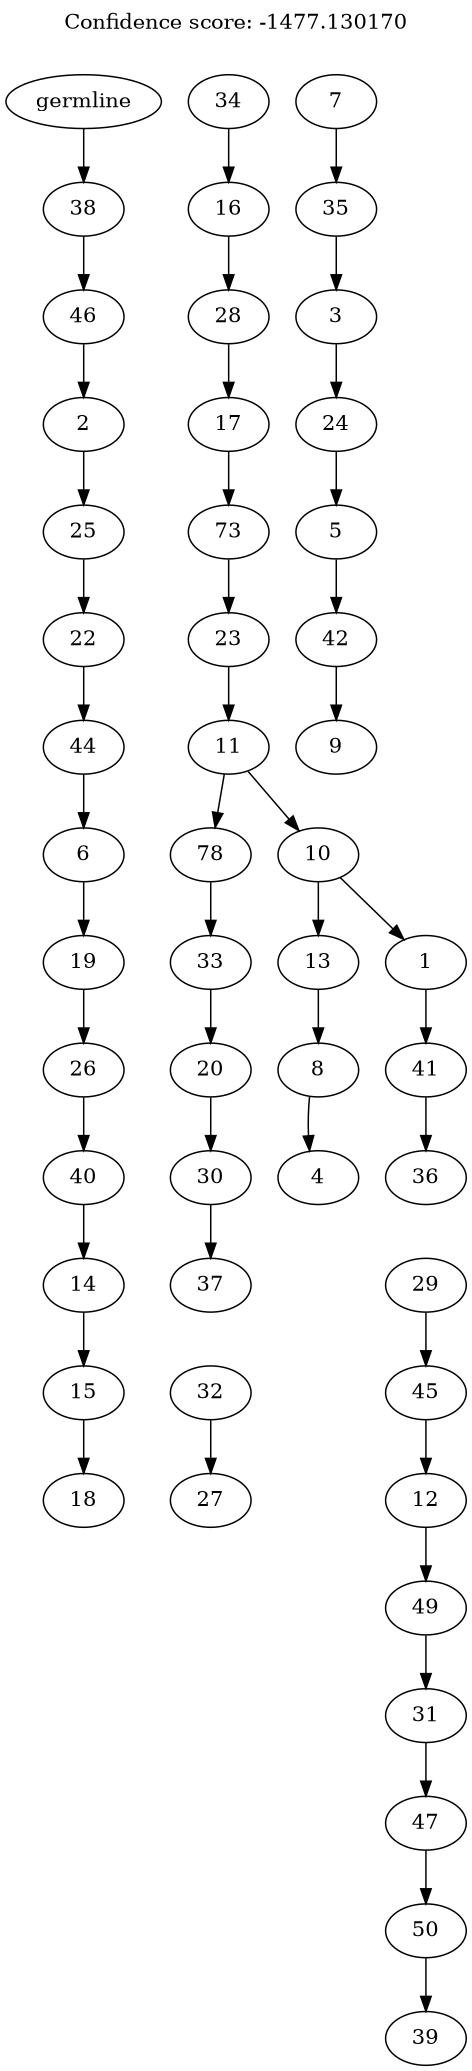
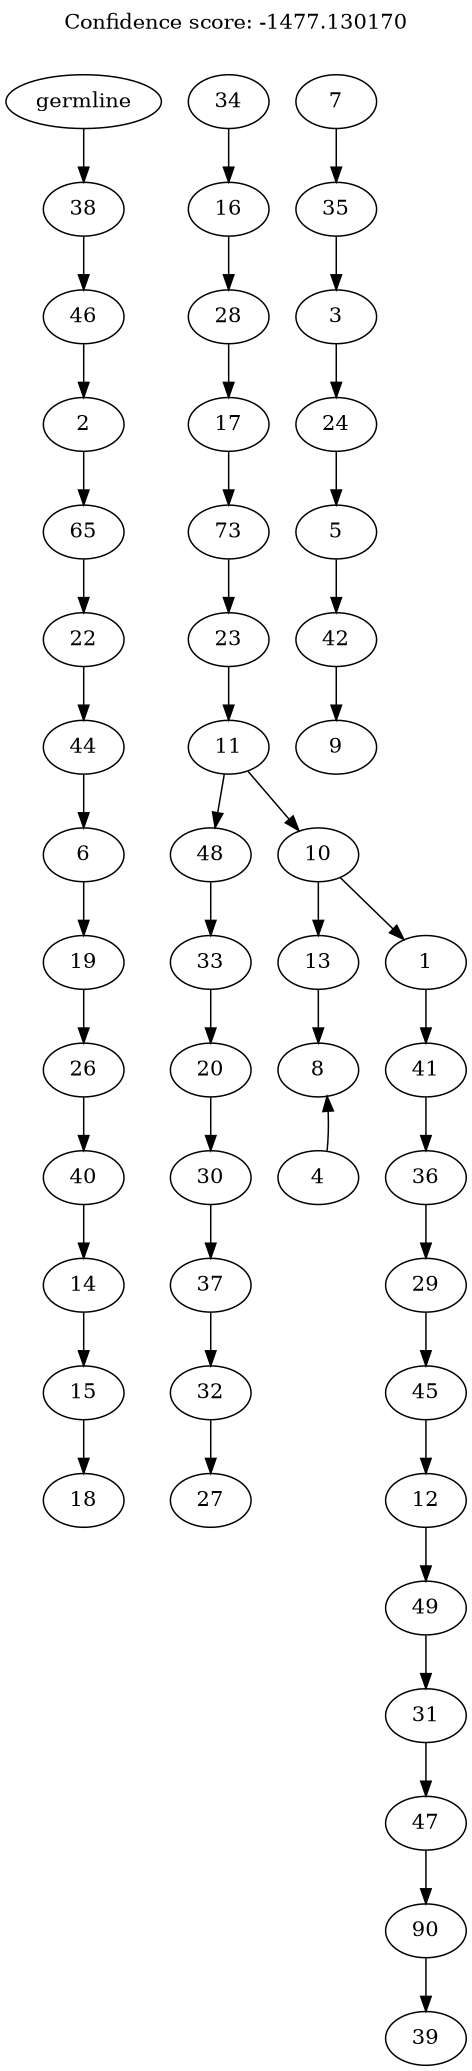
(84, 532) -> (84, 532)
(211, 855) -> (211, 855)
(308, 1116) -> (328, 1131)
none -> (426, 1224)
none -> (211, 1332)
(426, 1931) -> (426, 1931)
